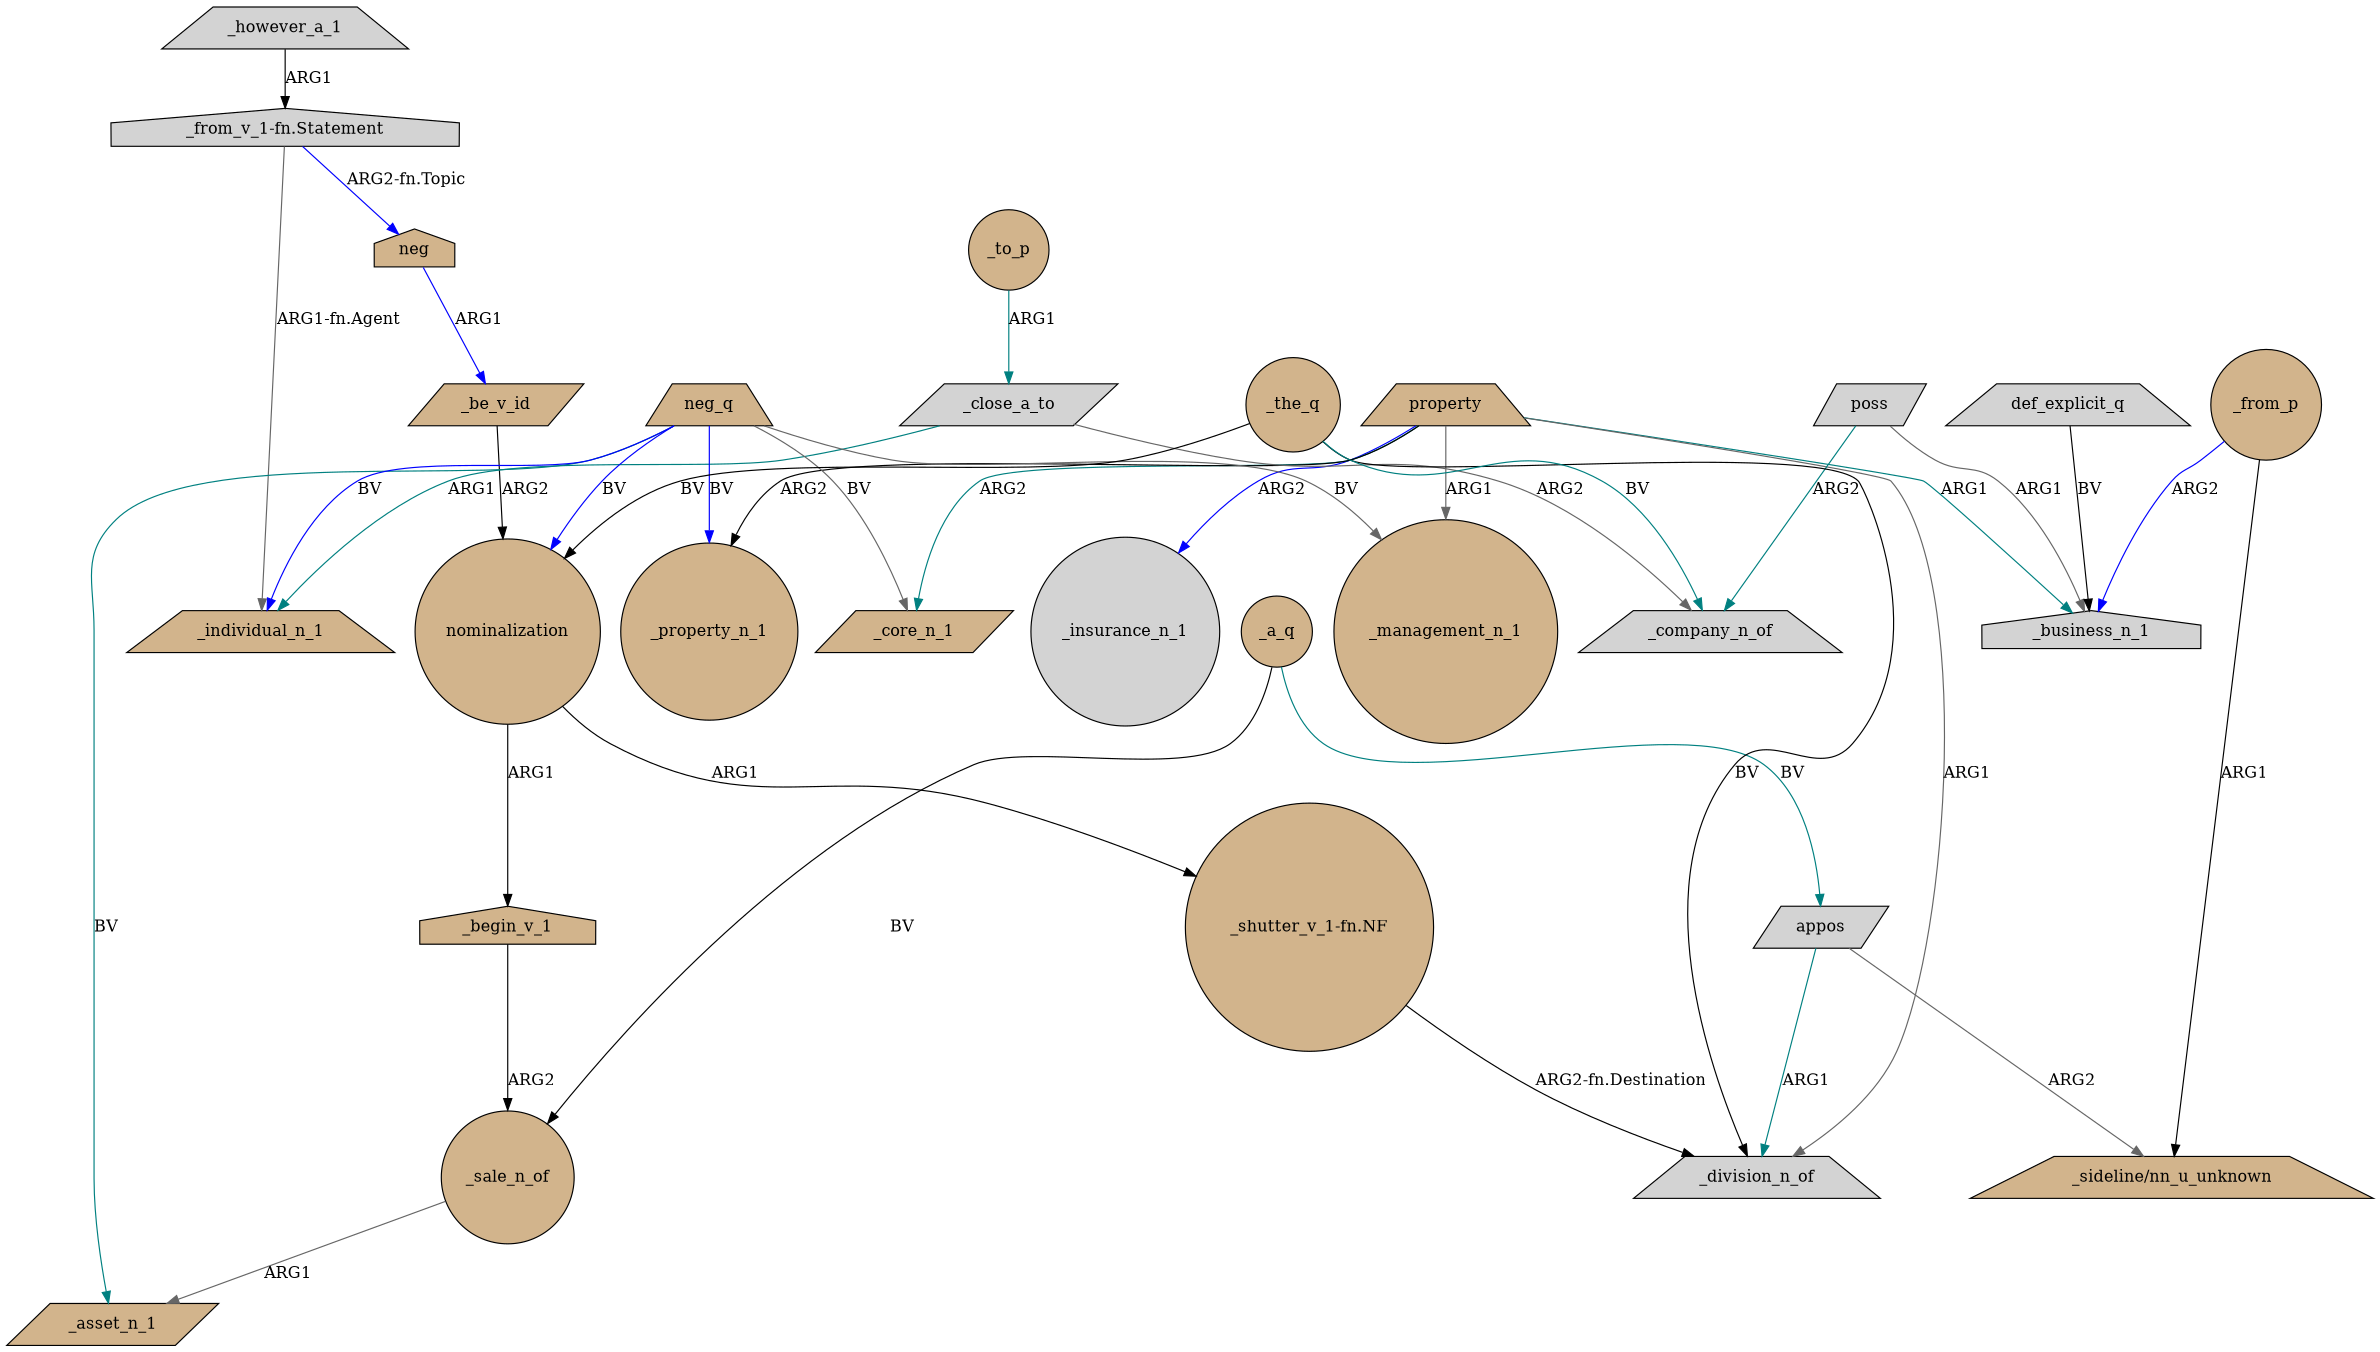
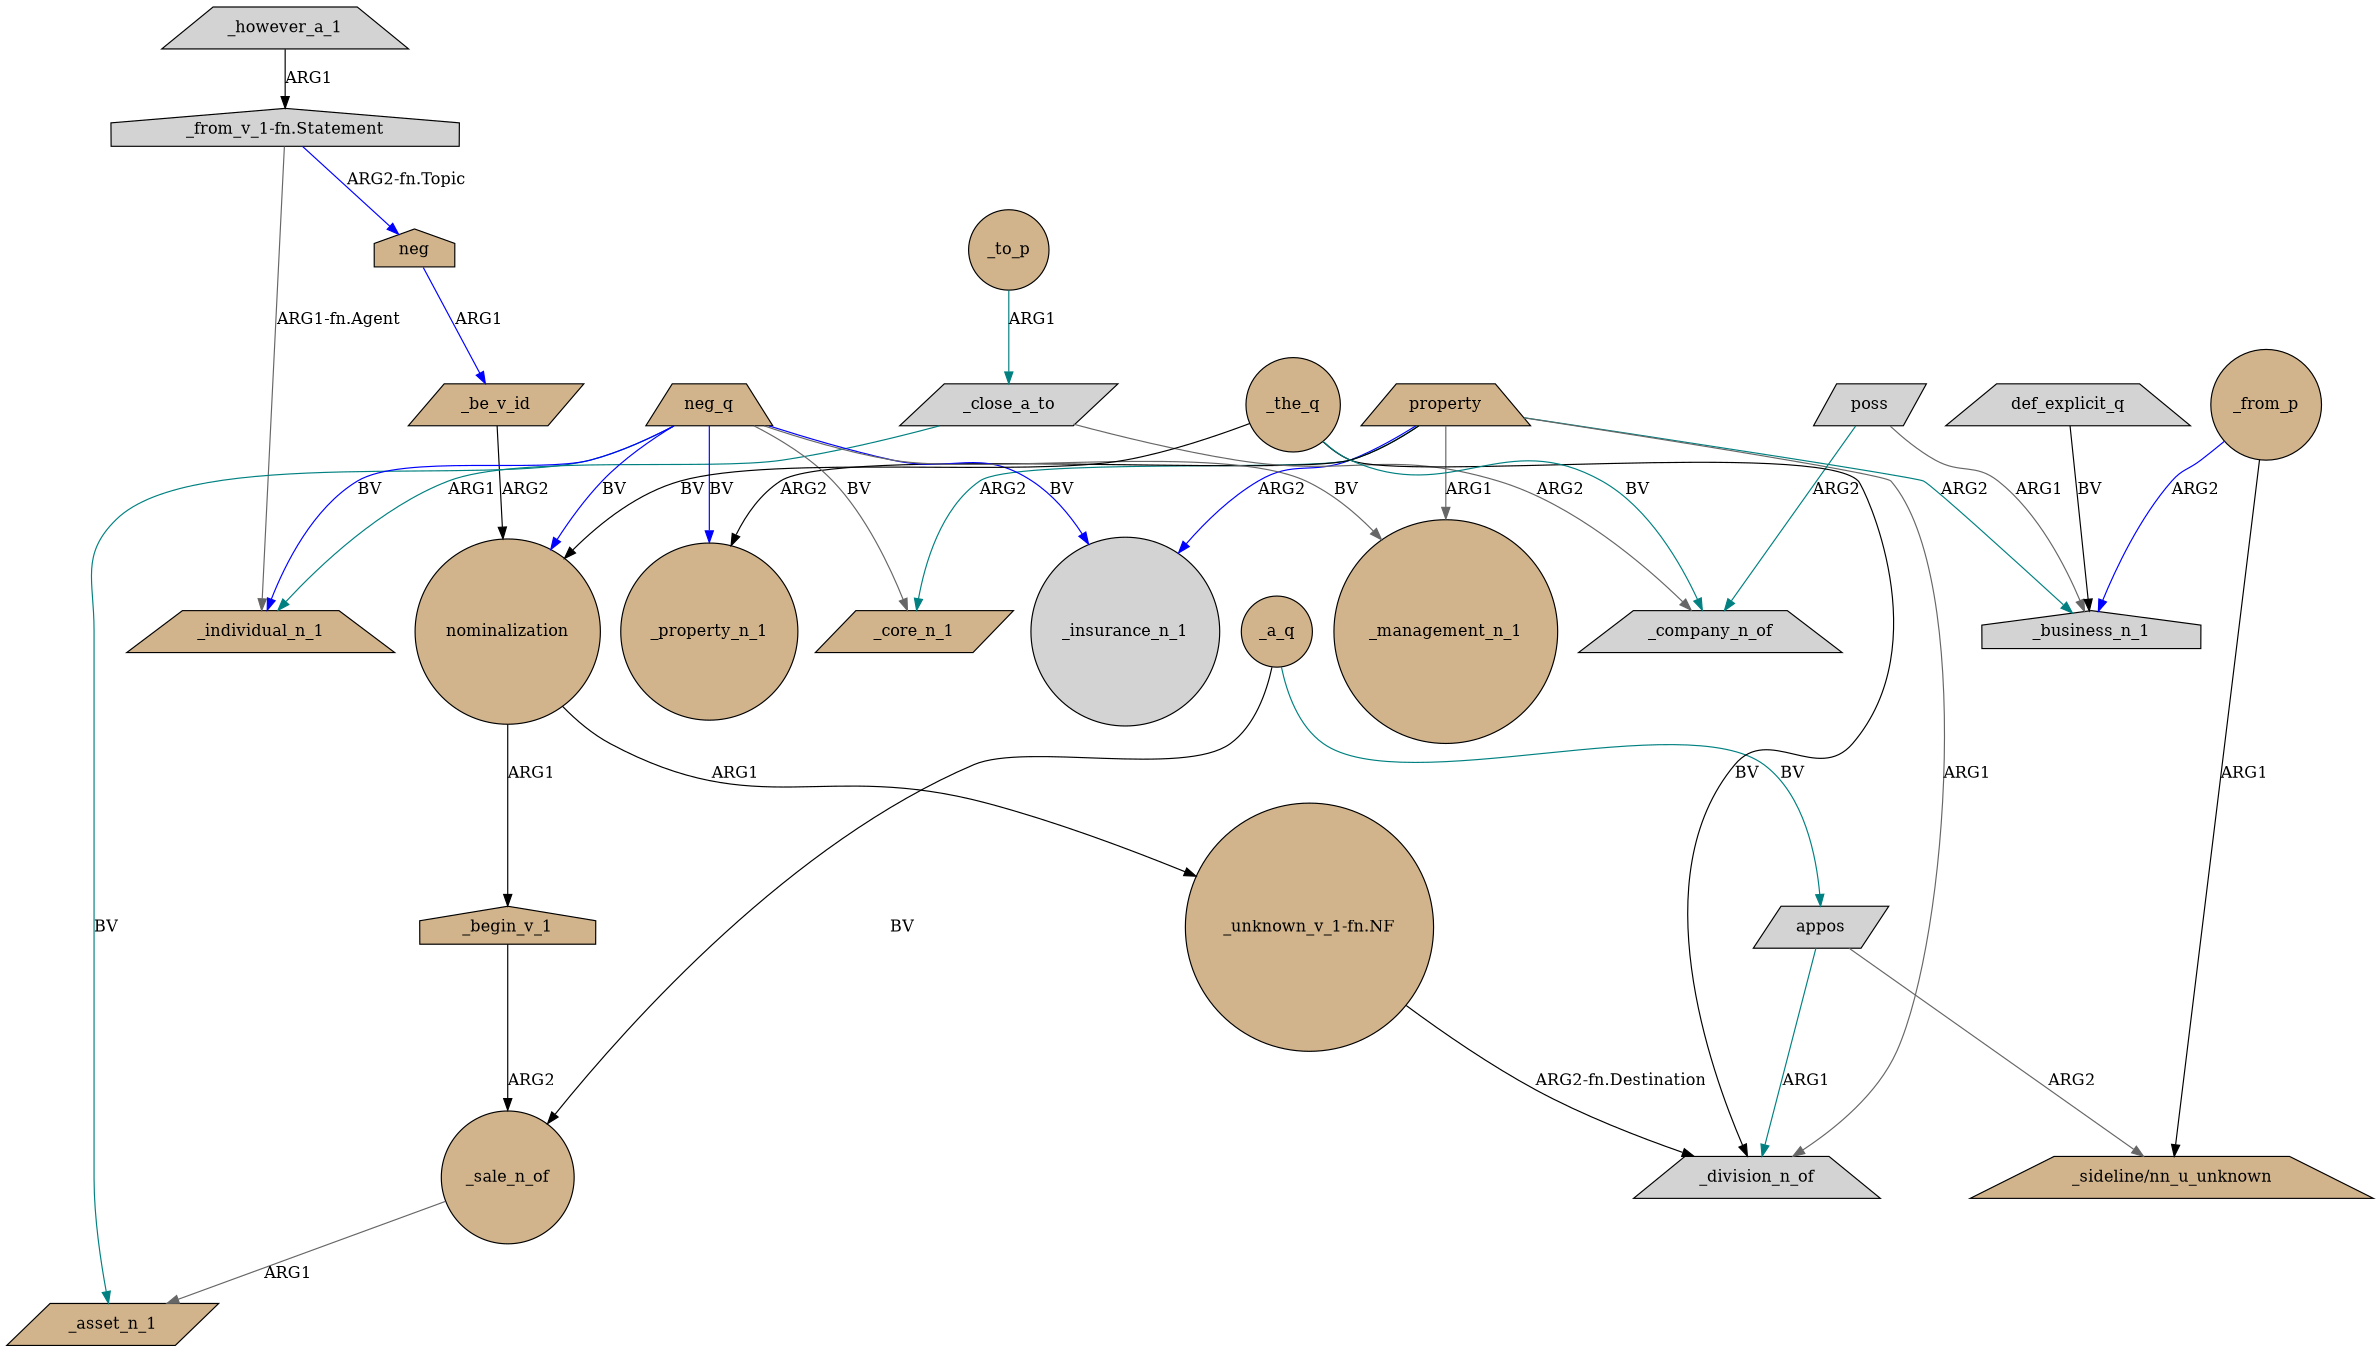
none -> (937, 464)
(1965, 490) -> (1965, 490)
(1309, 927) -> (1309, 927)
